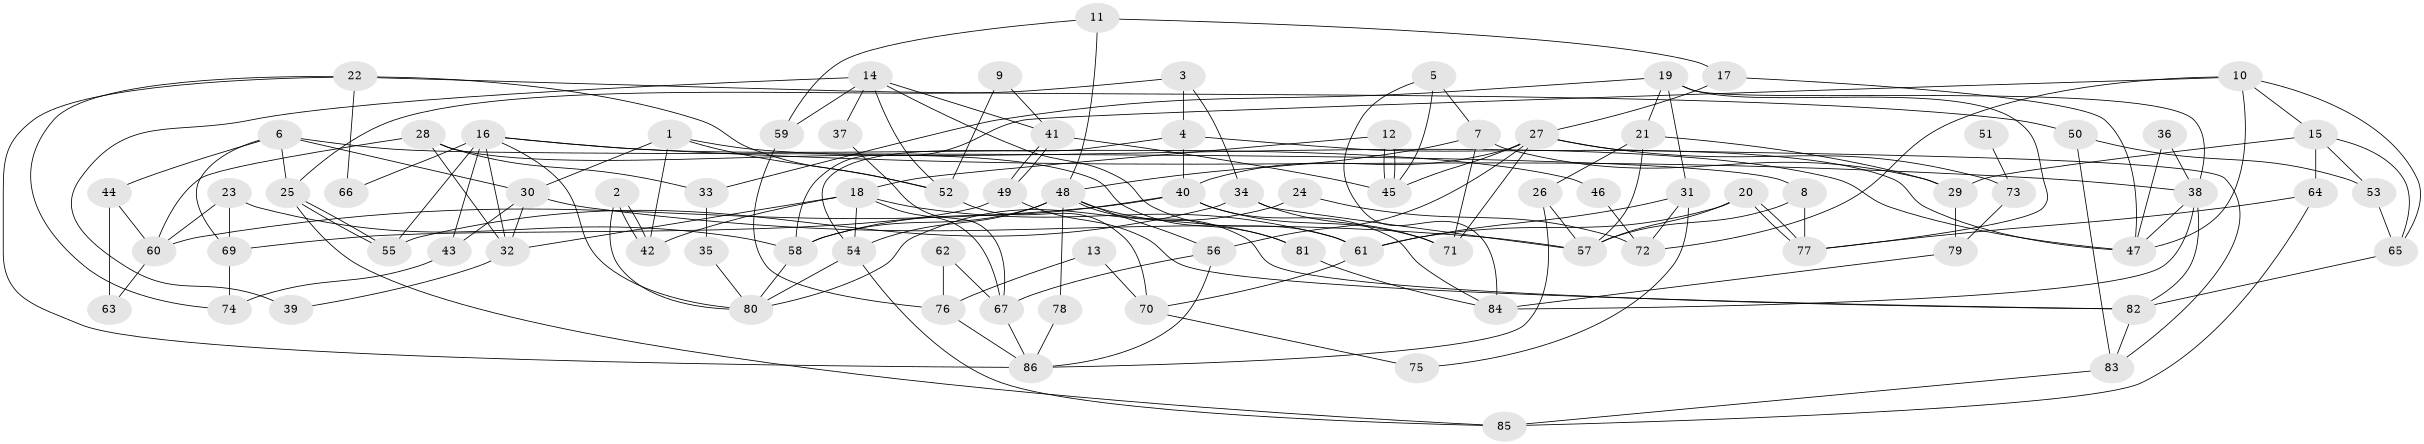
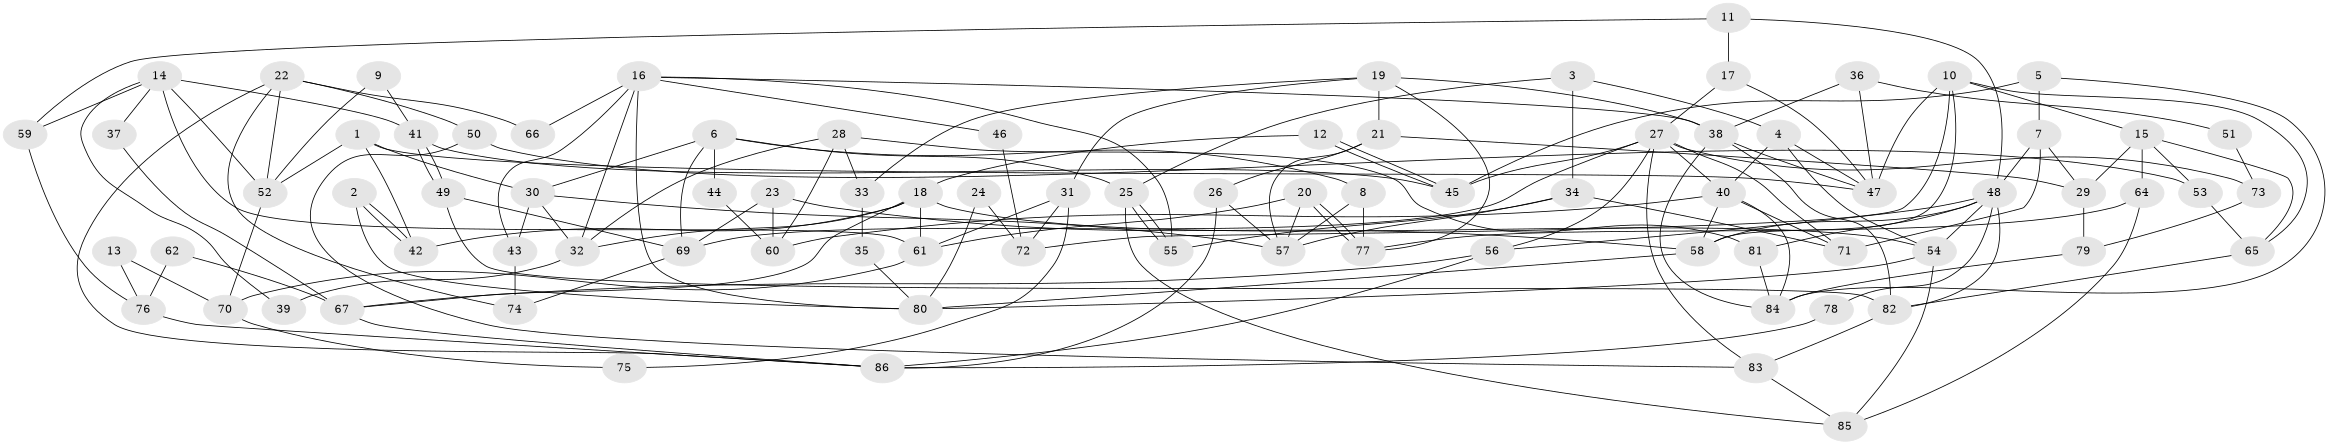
none -> (2019, 103)
none -> (1178, 229)
(110, 310) -> none
